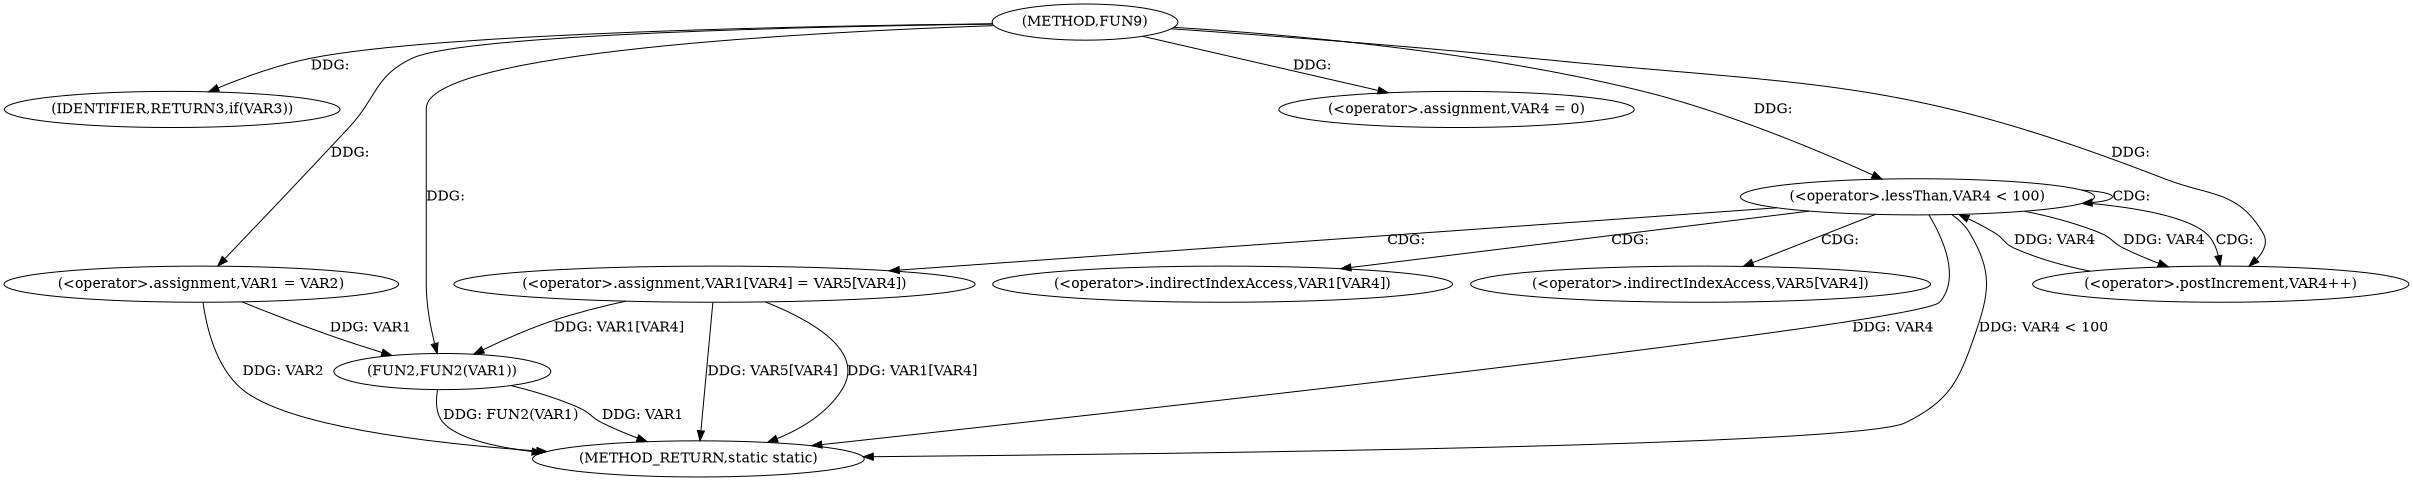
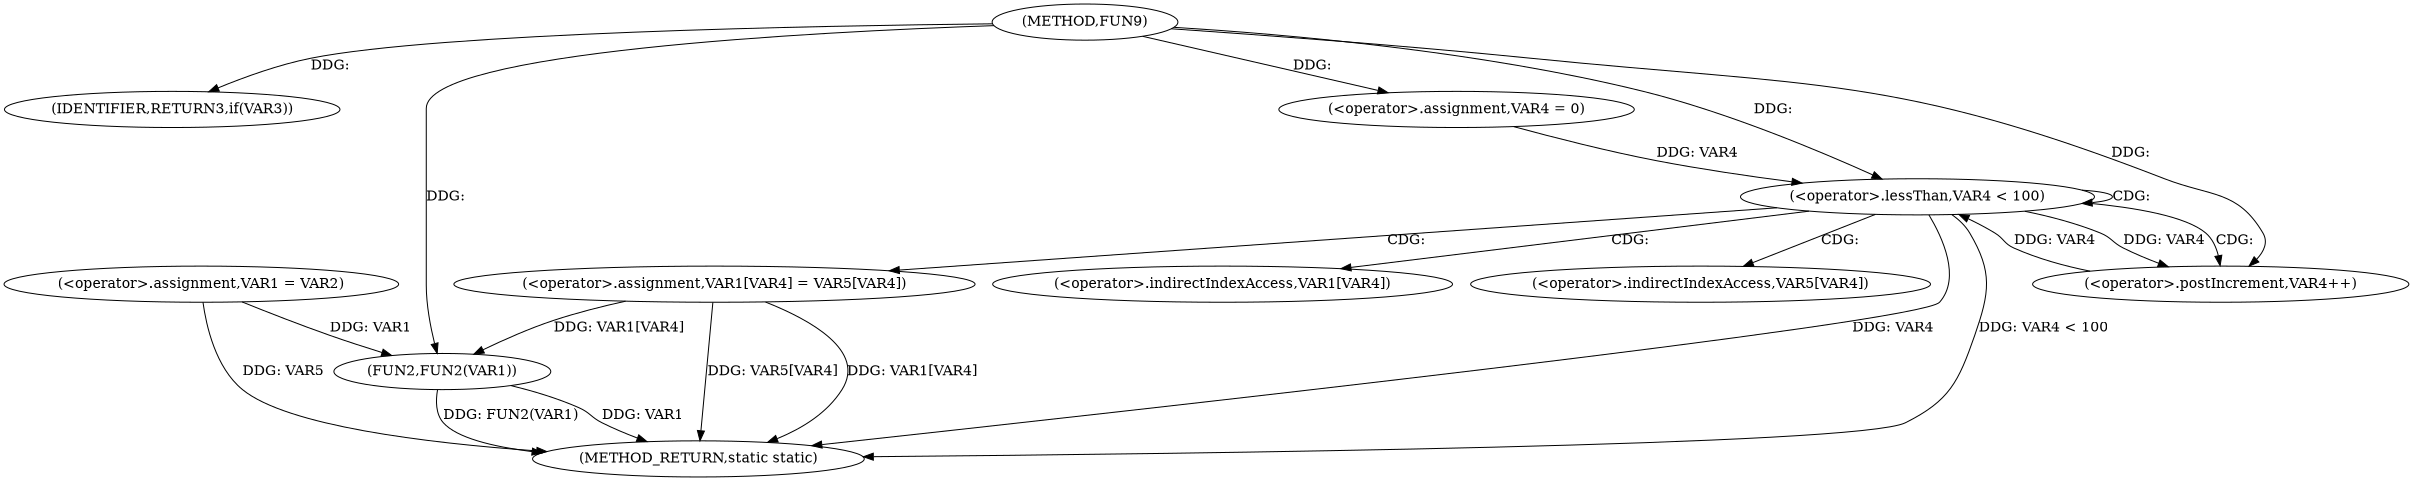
(457, 48) -> none
none -> (1652, 160)
(284, 372) -> (284, 372)
